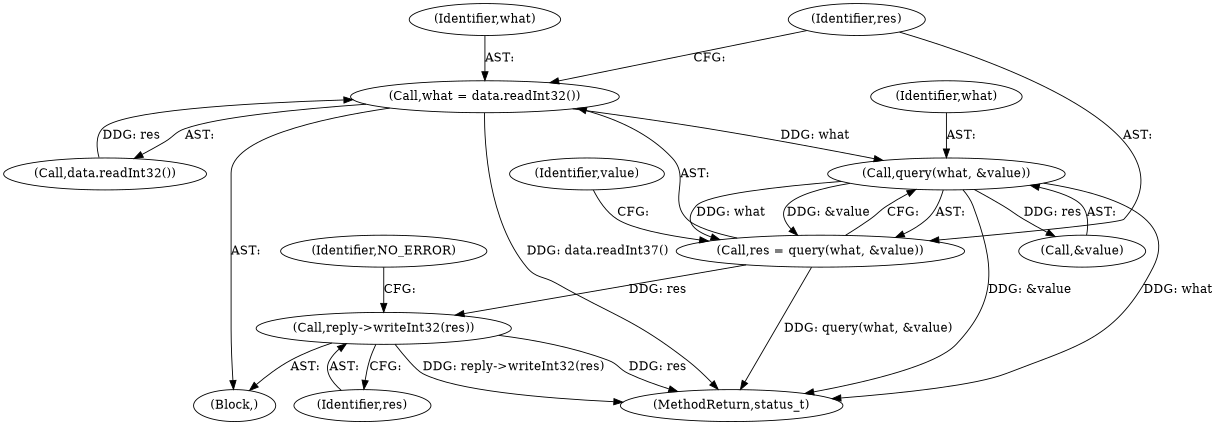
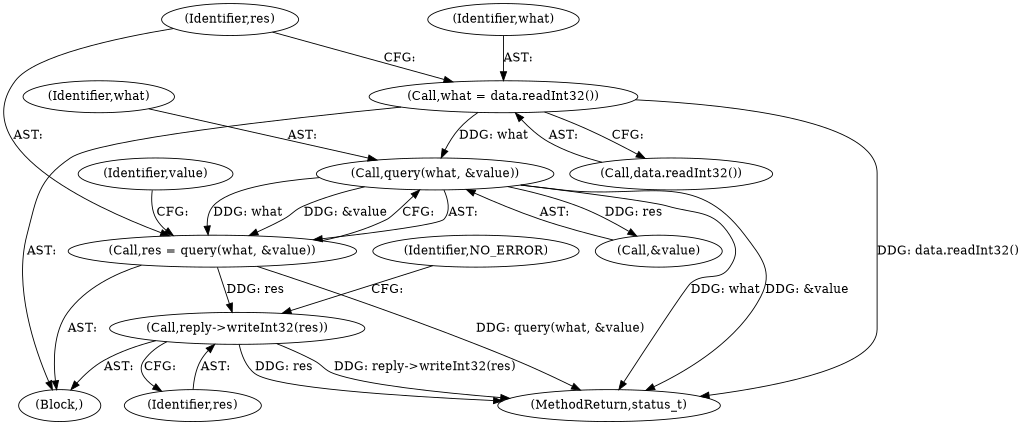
(132, 135) -> (566, 135)
(202, 135) -> (630, 135)
(678, 166) -> (73, 306)
(598, 251) -> (948, 251)
